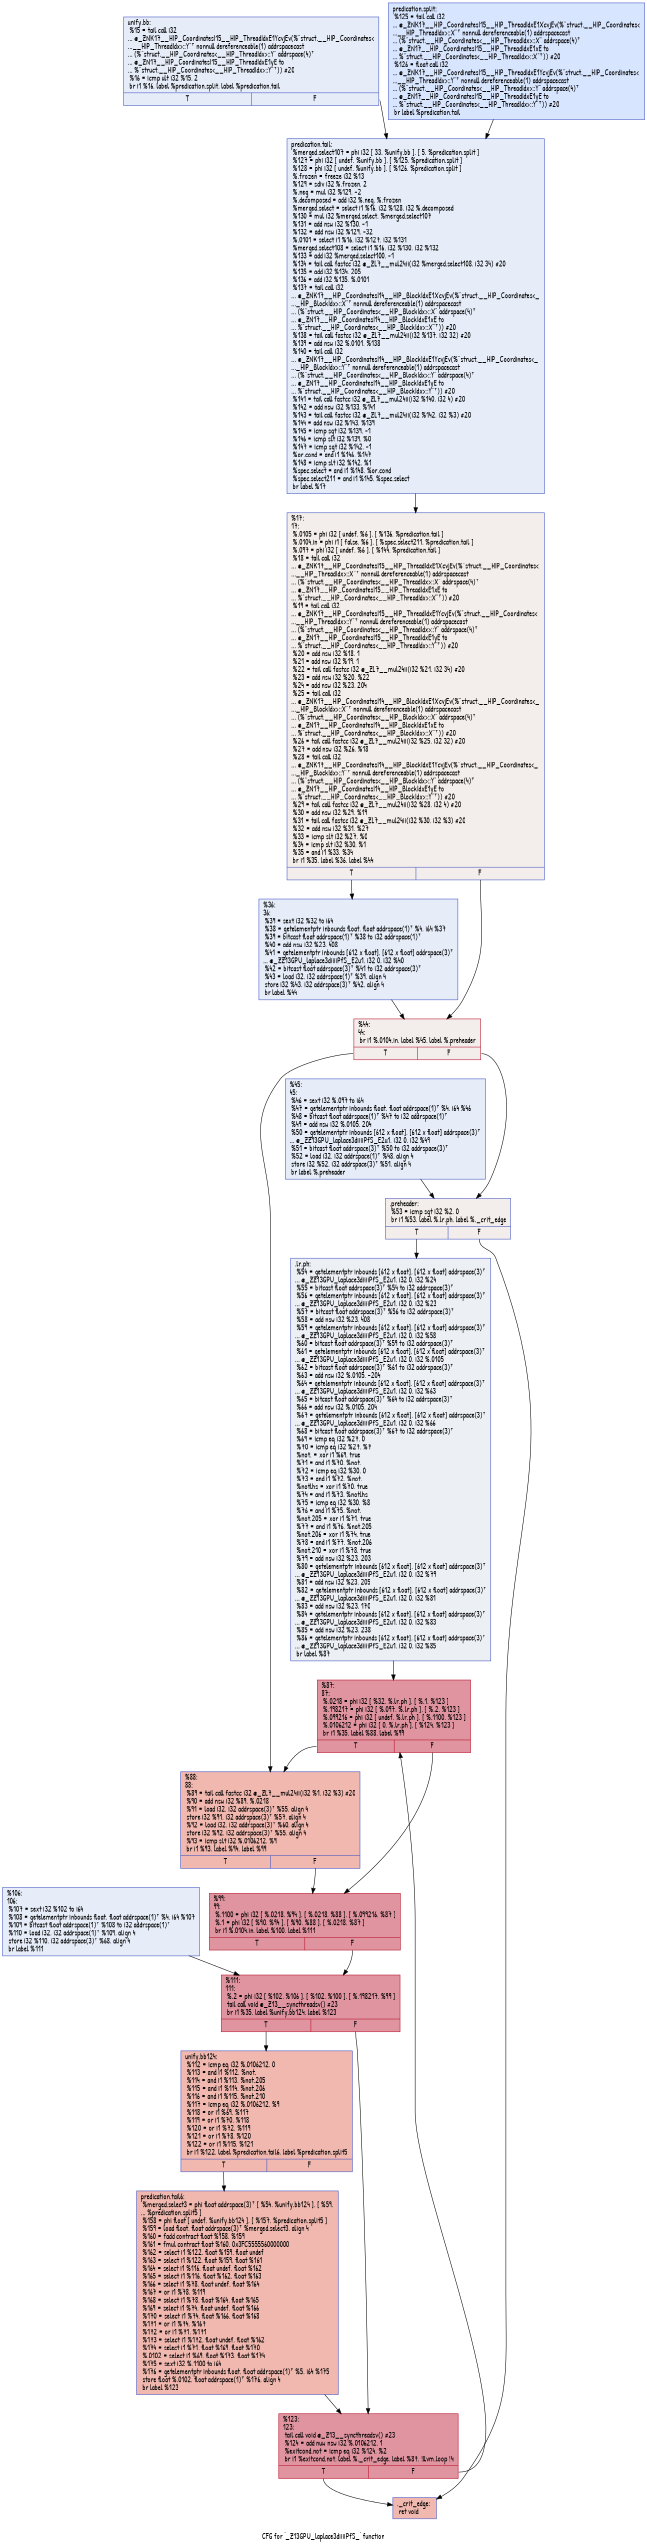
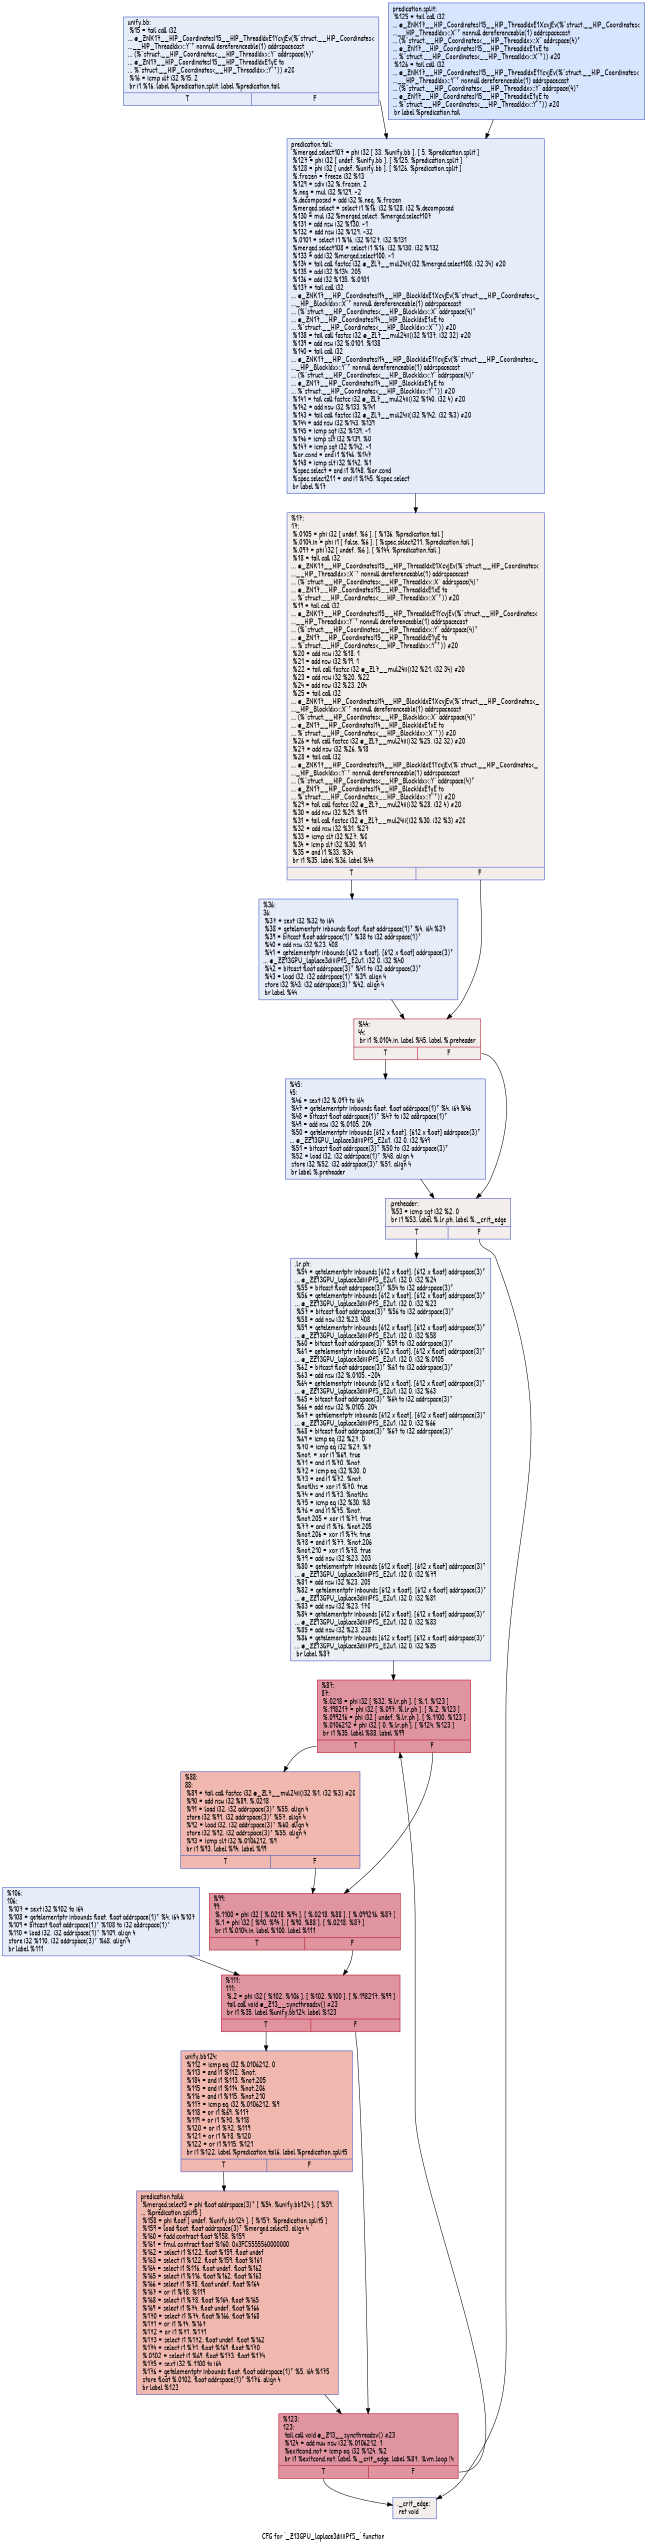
(421, 65) -> (419, 65)
(298, 921) -> (299, 921)
(270, 1381) -> (385, 1067)
(225, 2081) -> (226, 2081)
(415, 2508) -> (415, 2508)
